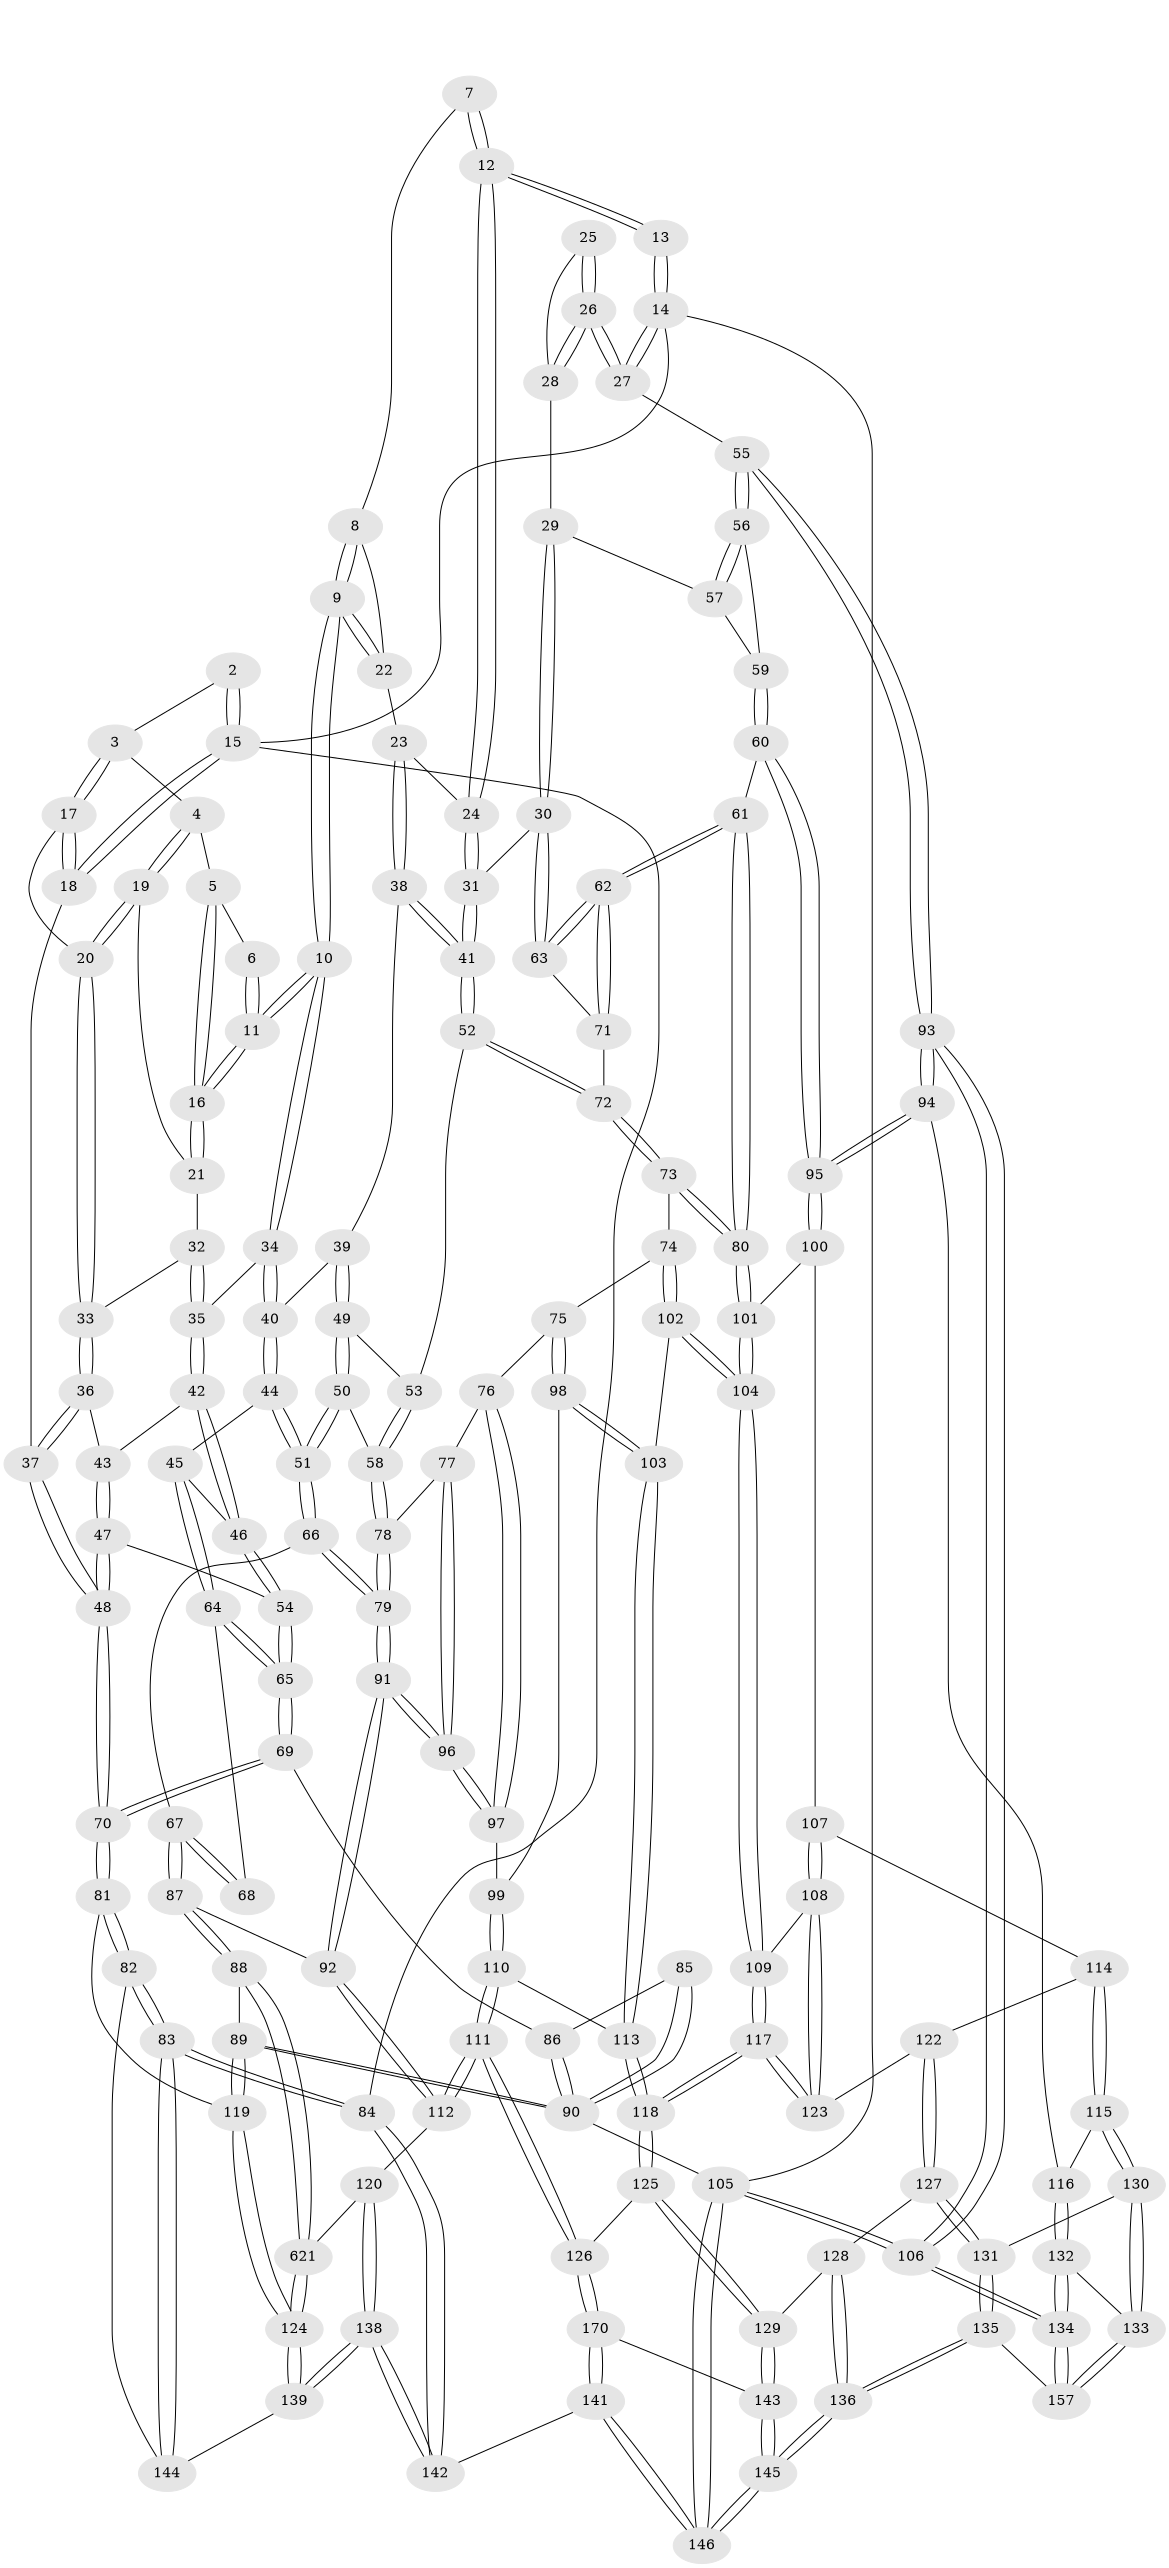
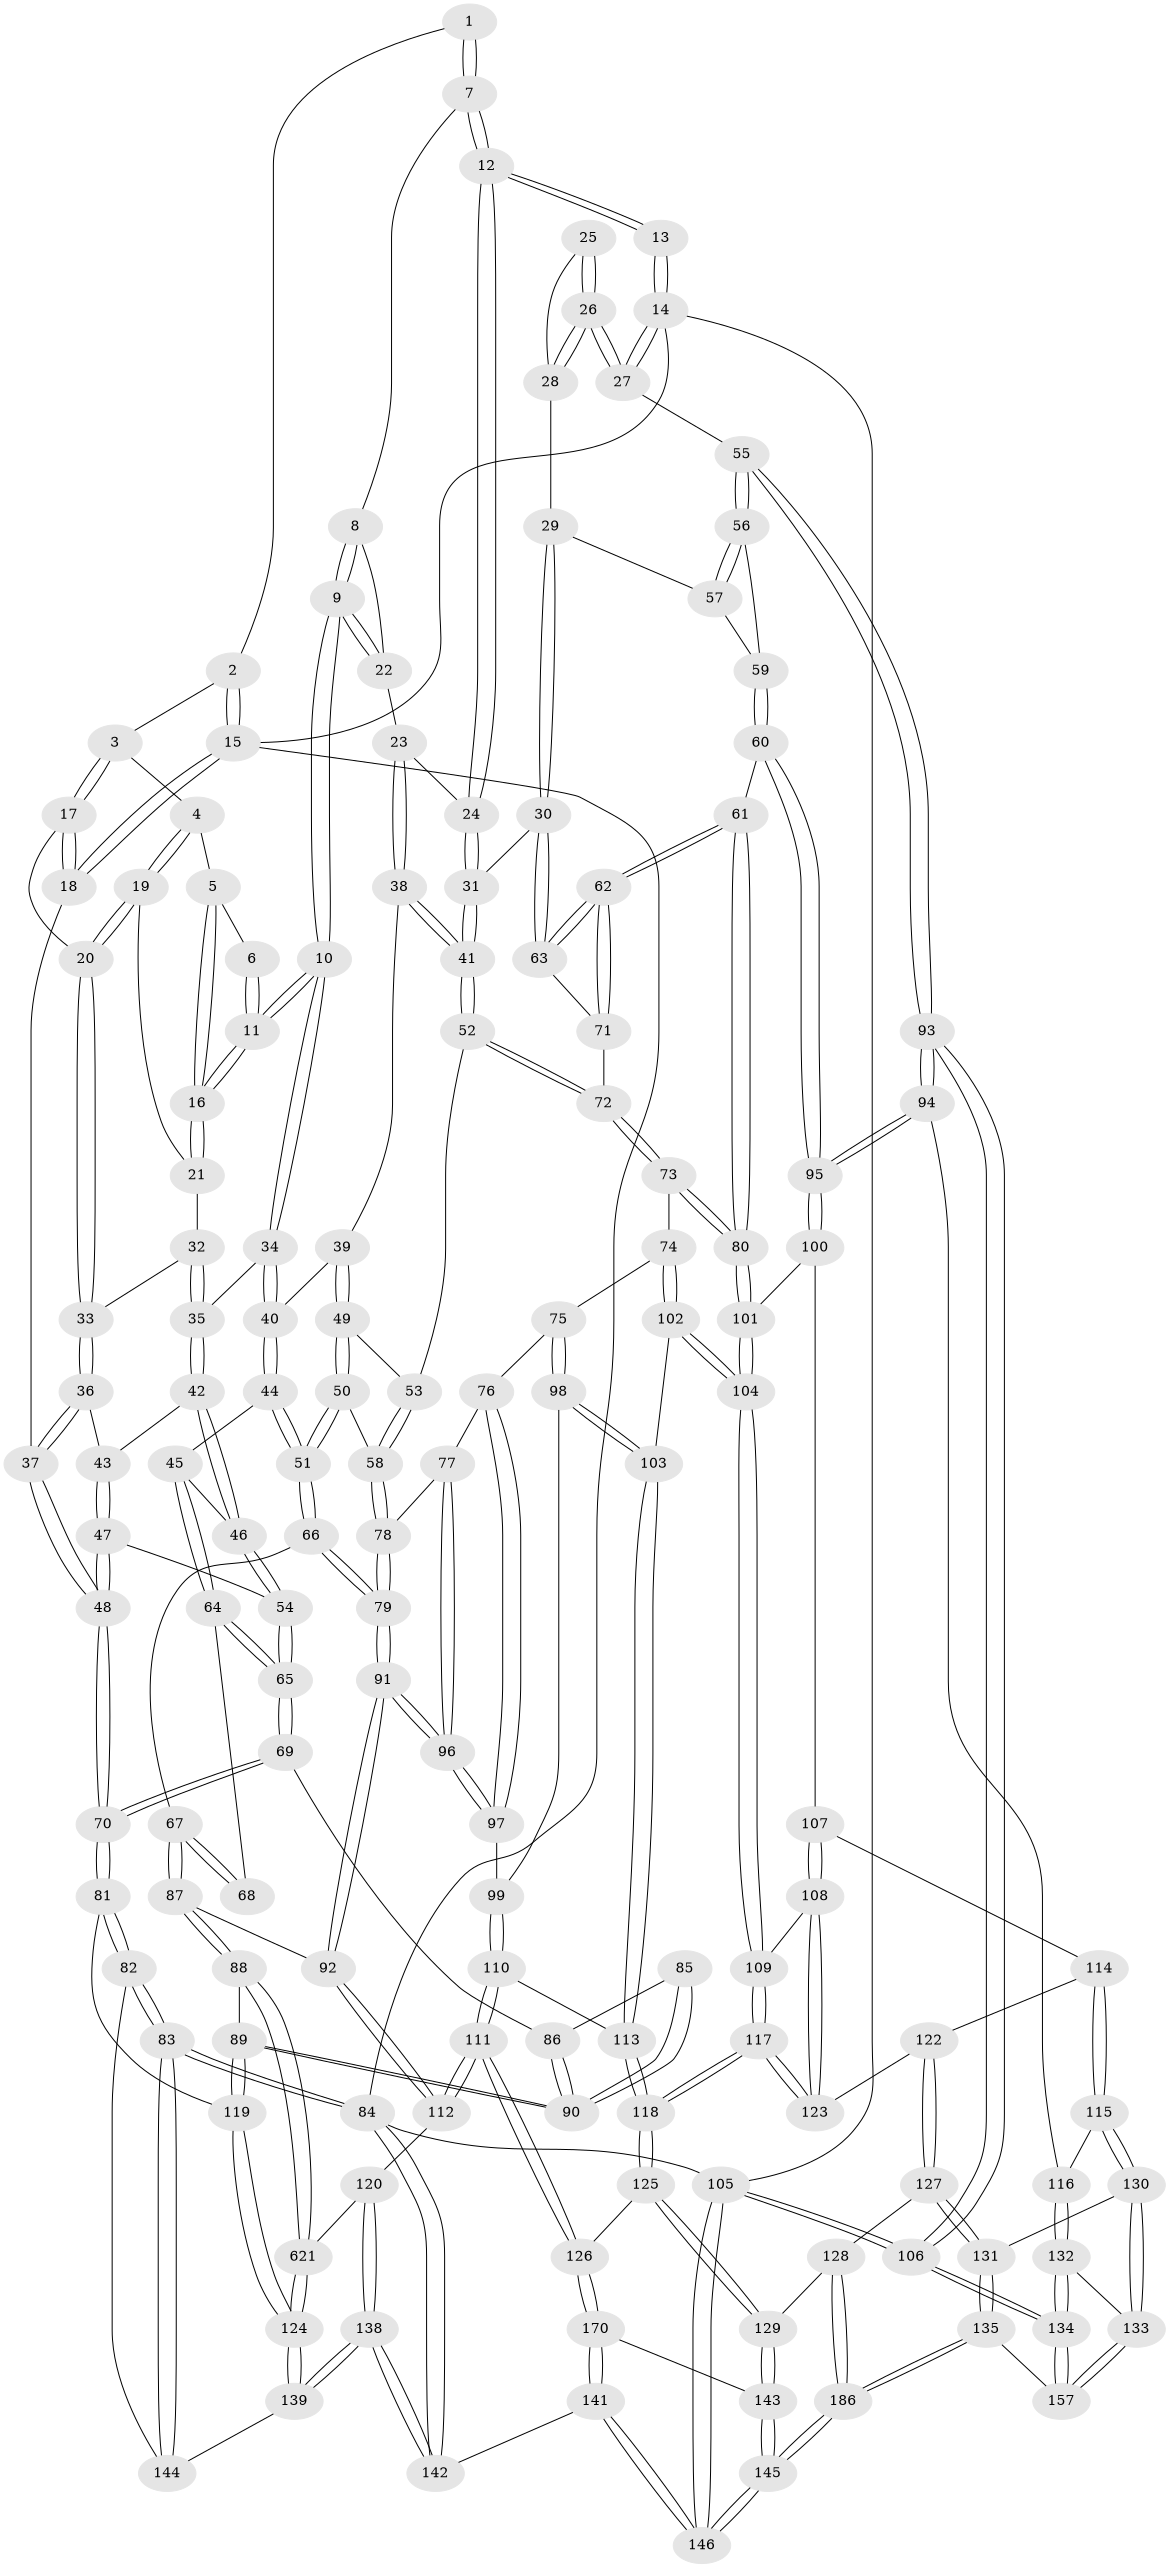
none -> (470, 22)
(646, 2149) -> (544, 2149)
(843, 2401) -> (843, 2401)
